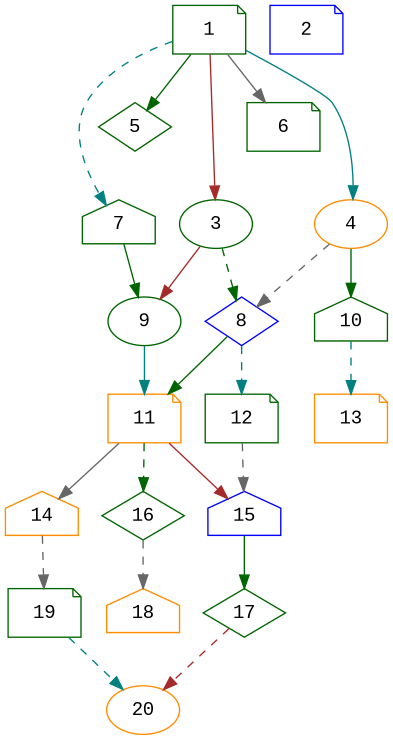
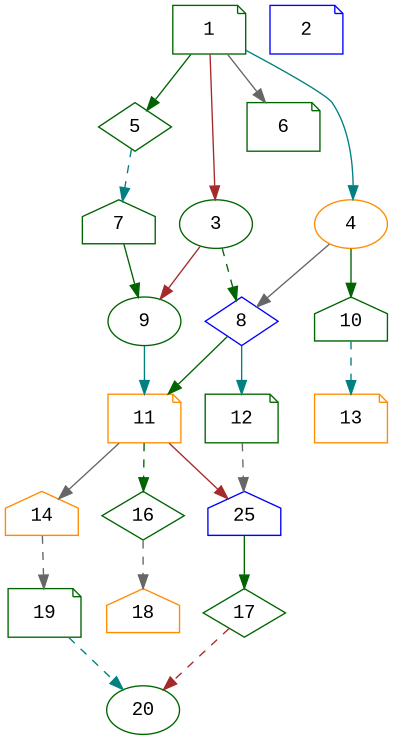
(90, 98) -> (128, 169)
(298, 271) -> (298, 271)
(242, 363) -> (242, 363)
(244, 516) -> (244, 516)
(143, 710) -> (143, 710)
